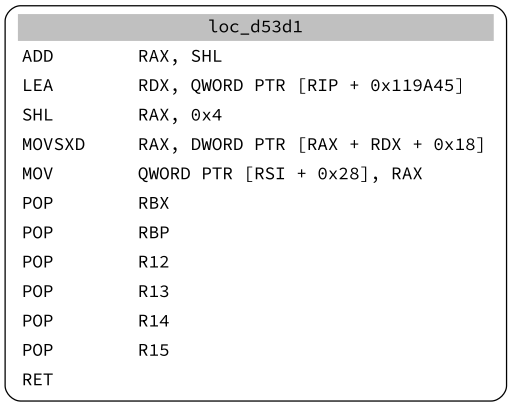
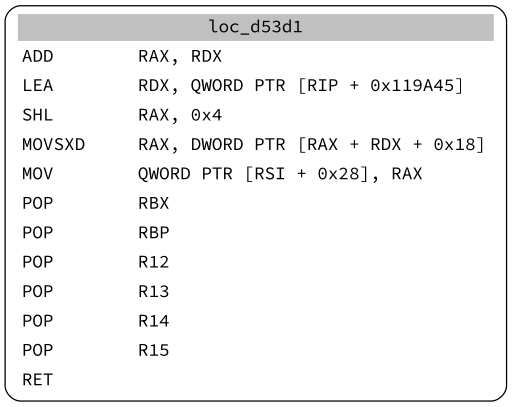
(122, 56) -> (122, 56)
